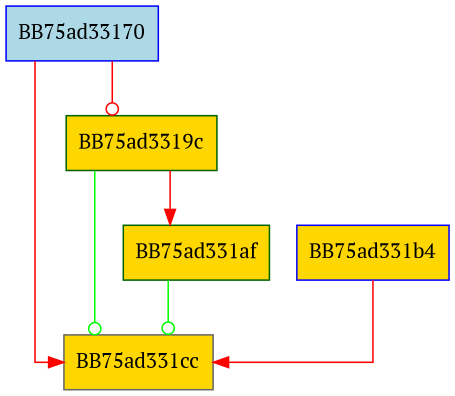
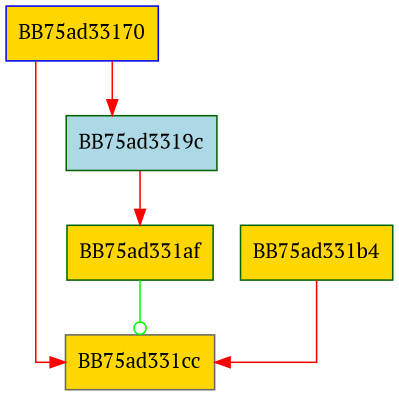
(82, 33) -> (82, 33)
(112, 82) -> (112, 80)
(142, 143) -> (142, 143)
(95, 247) -> none
(373, 253) -> (317, 253)
